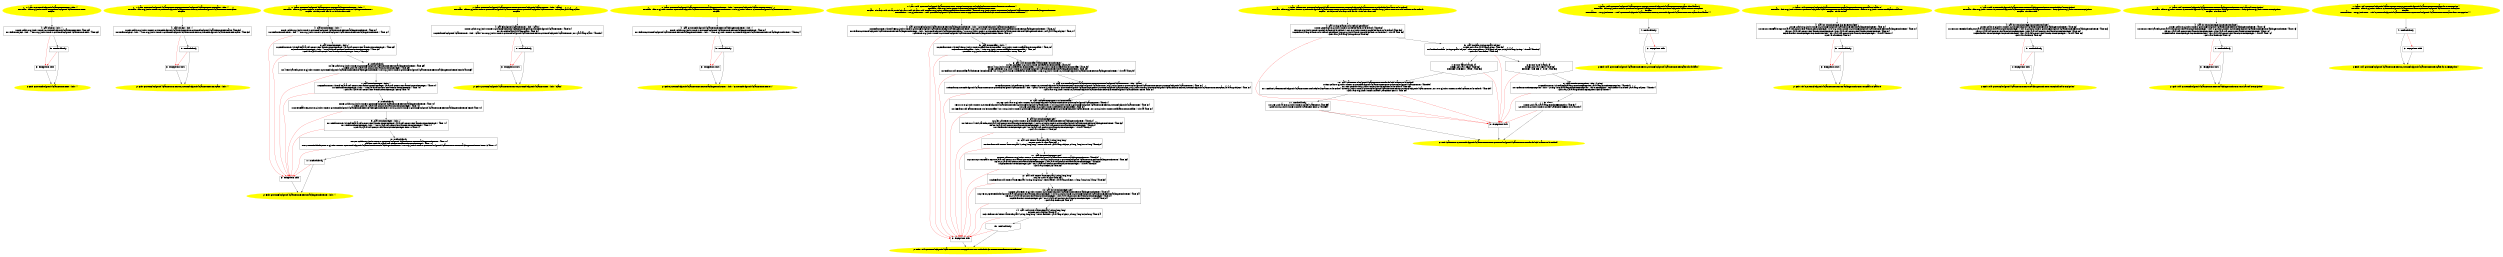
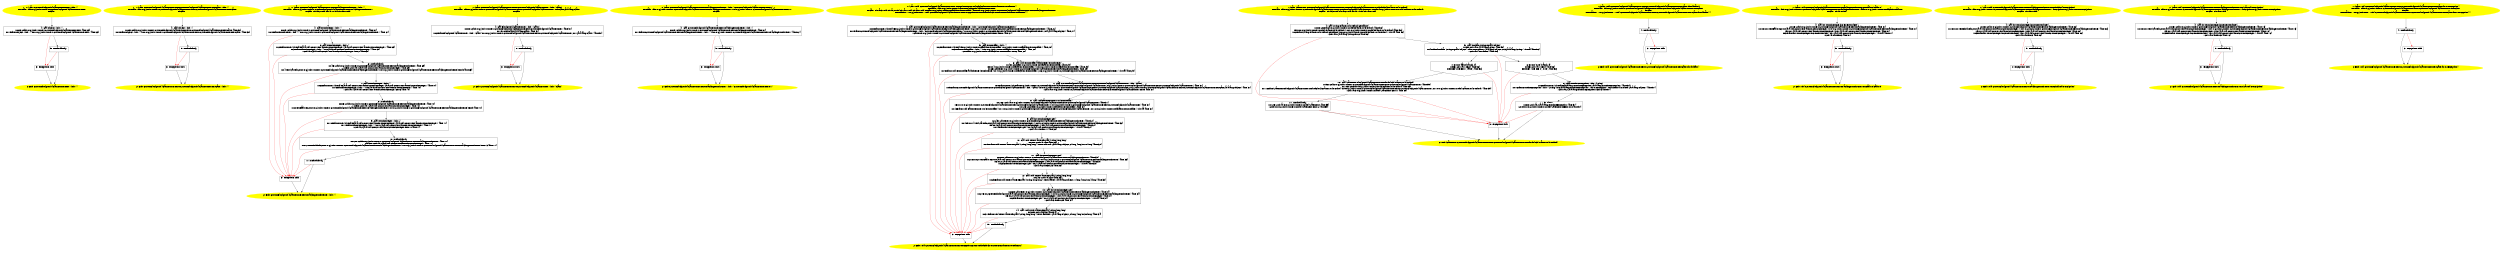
(1003, 227) -> (996, 225)
